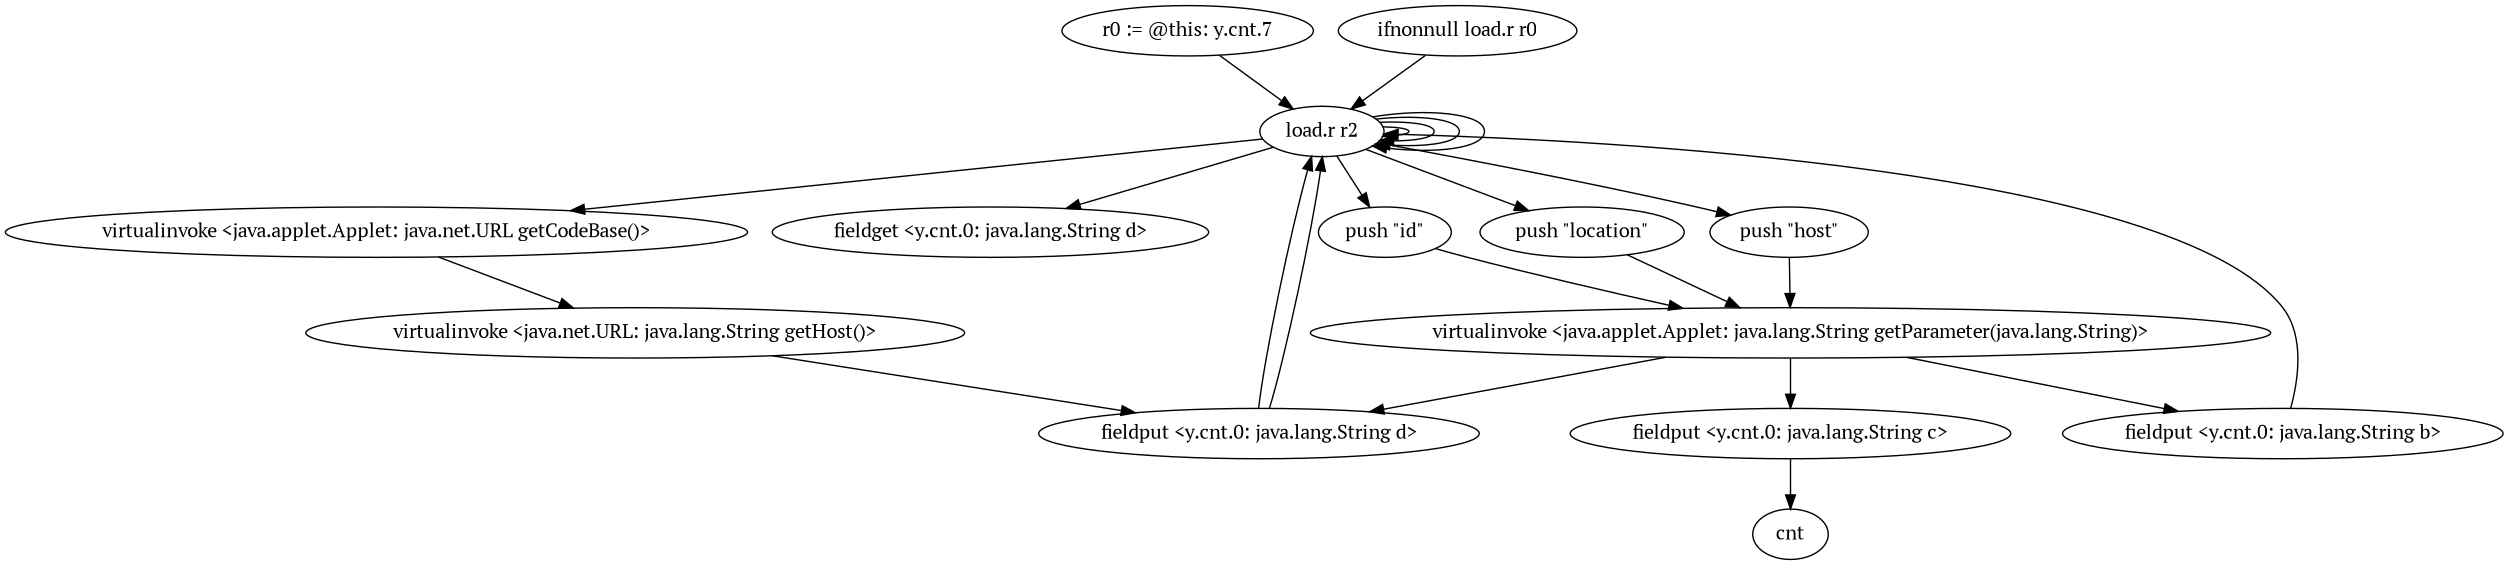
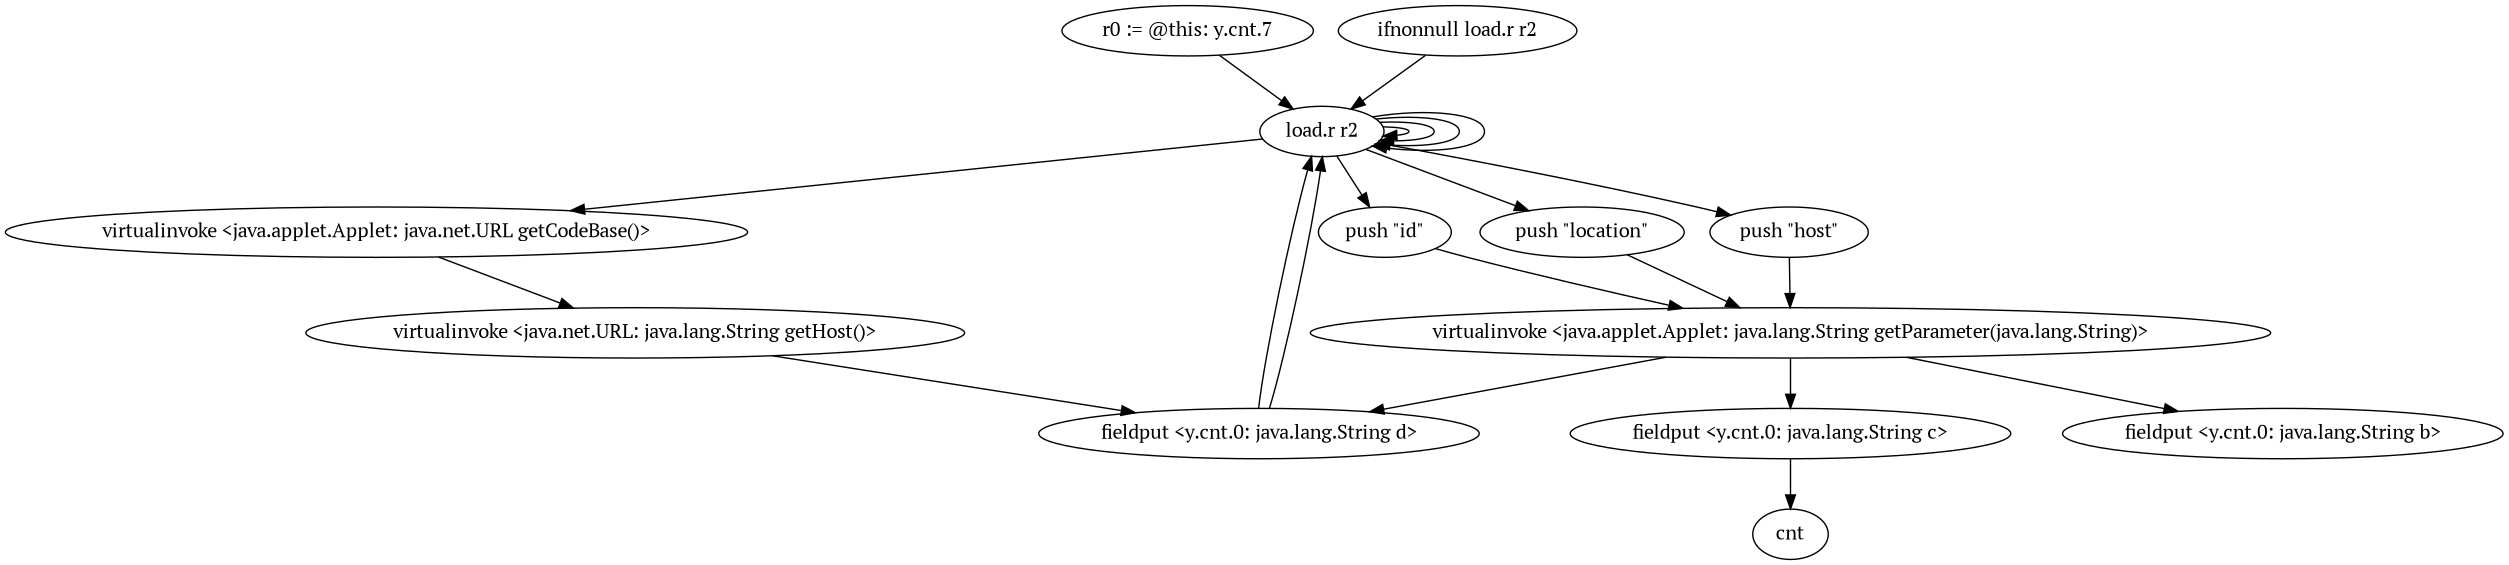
(1458, 31) -> (1458, 31)
(1906, 176) -> none
(990, 232) -> none
